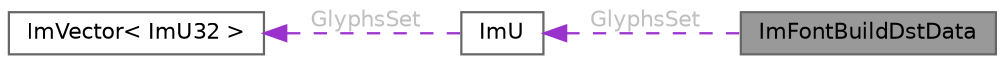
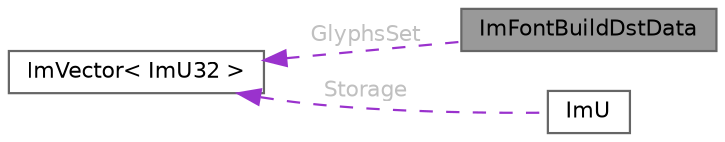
(363, 21) -> (363, 91)
(653, 33) -> (374, 50)
